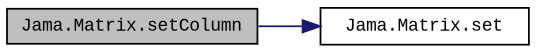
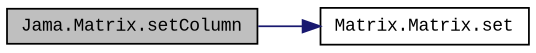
(425, 26) -> (425, 26)
